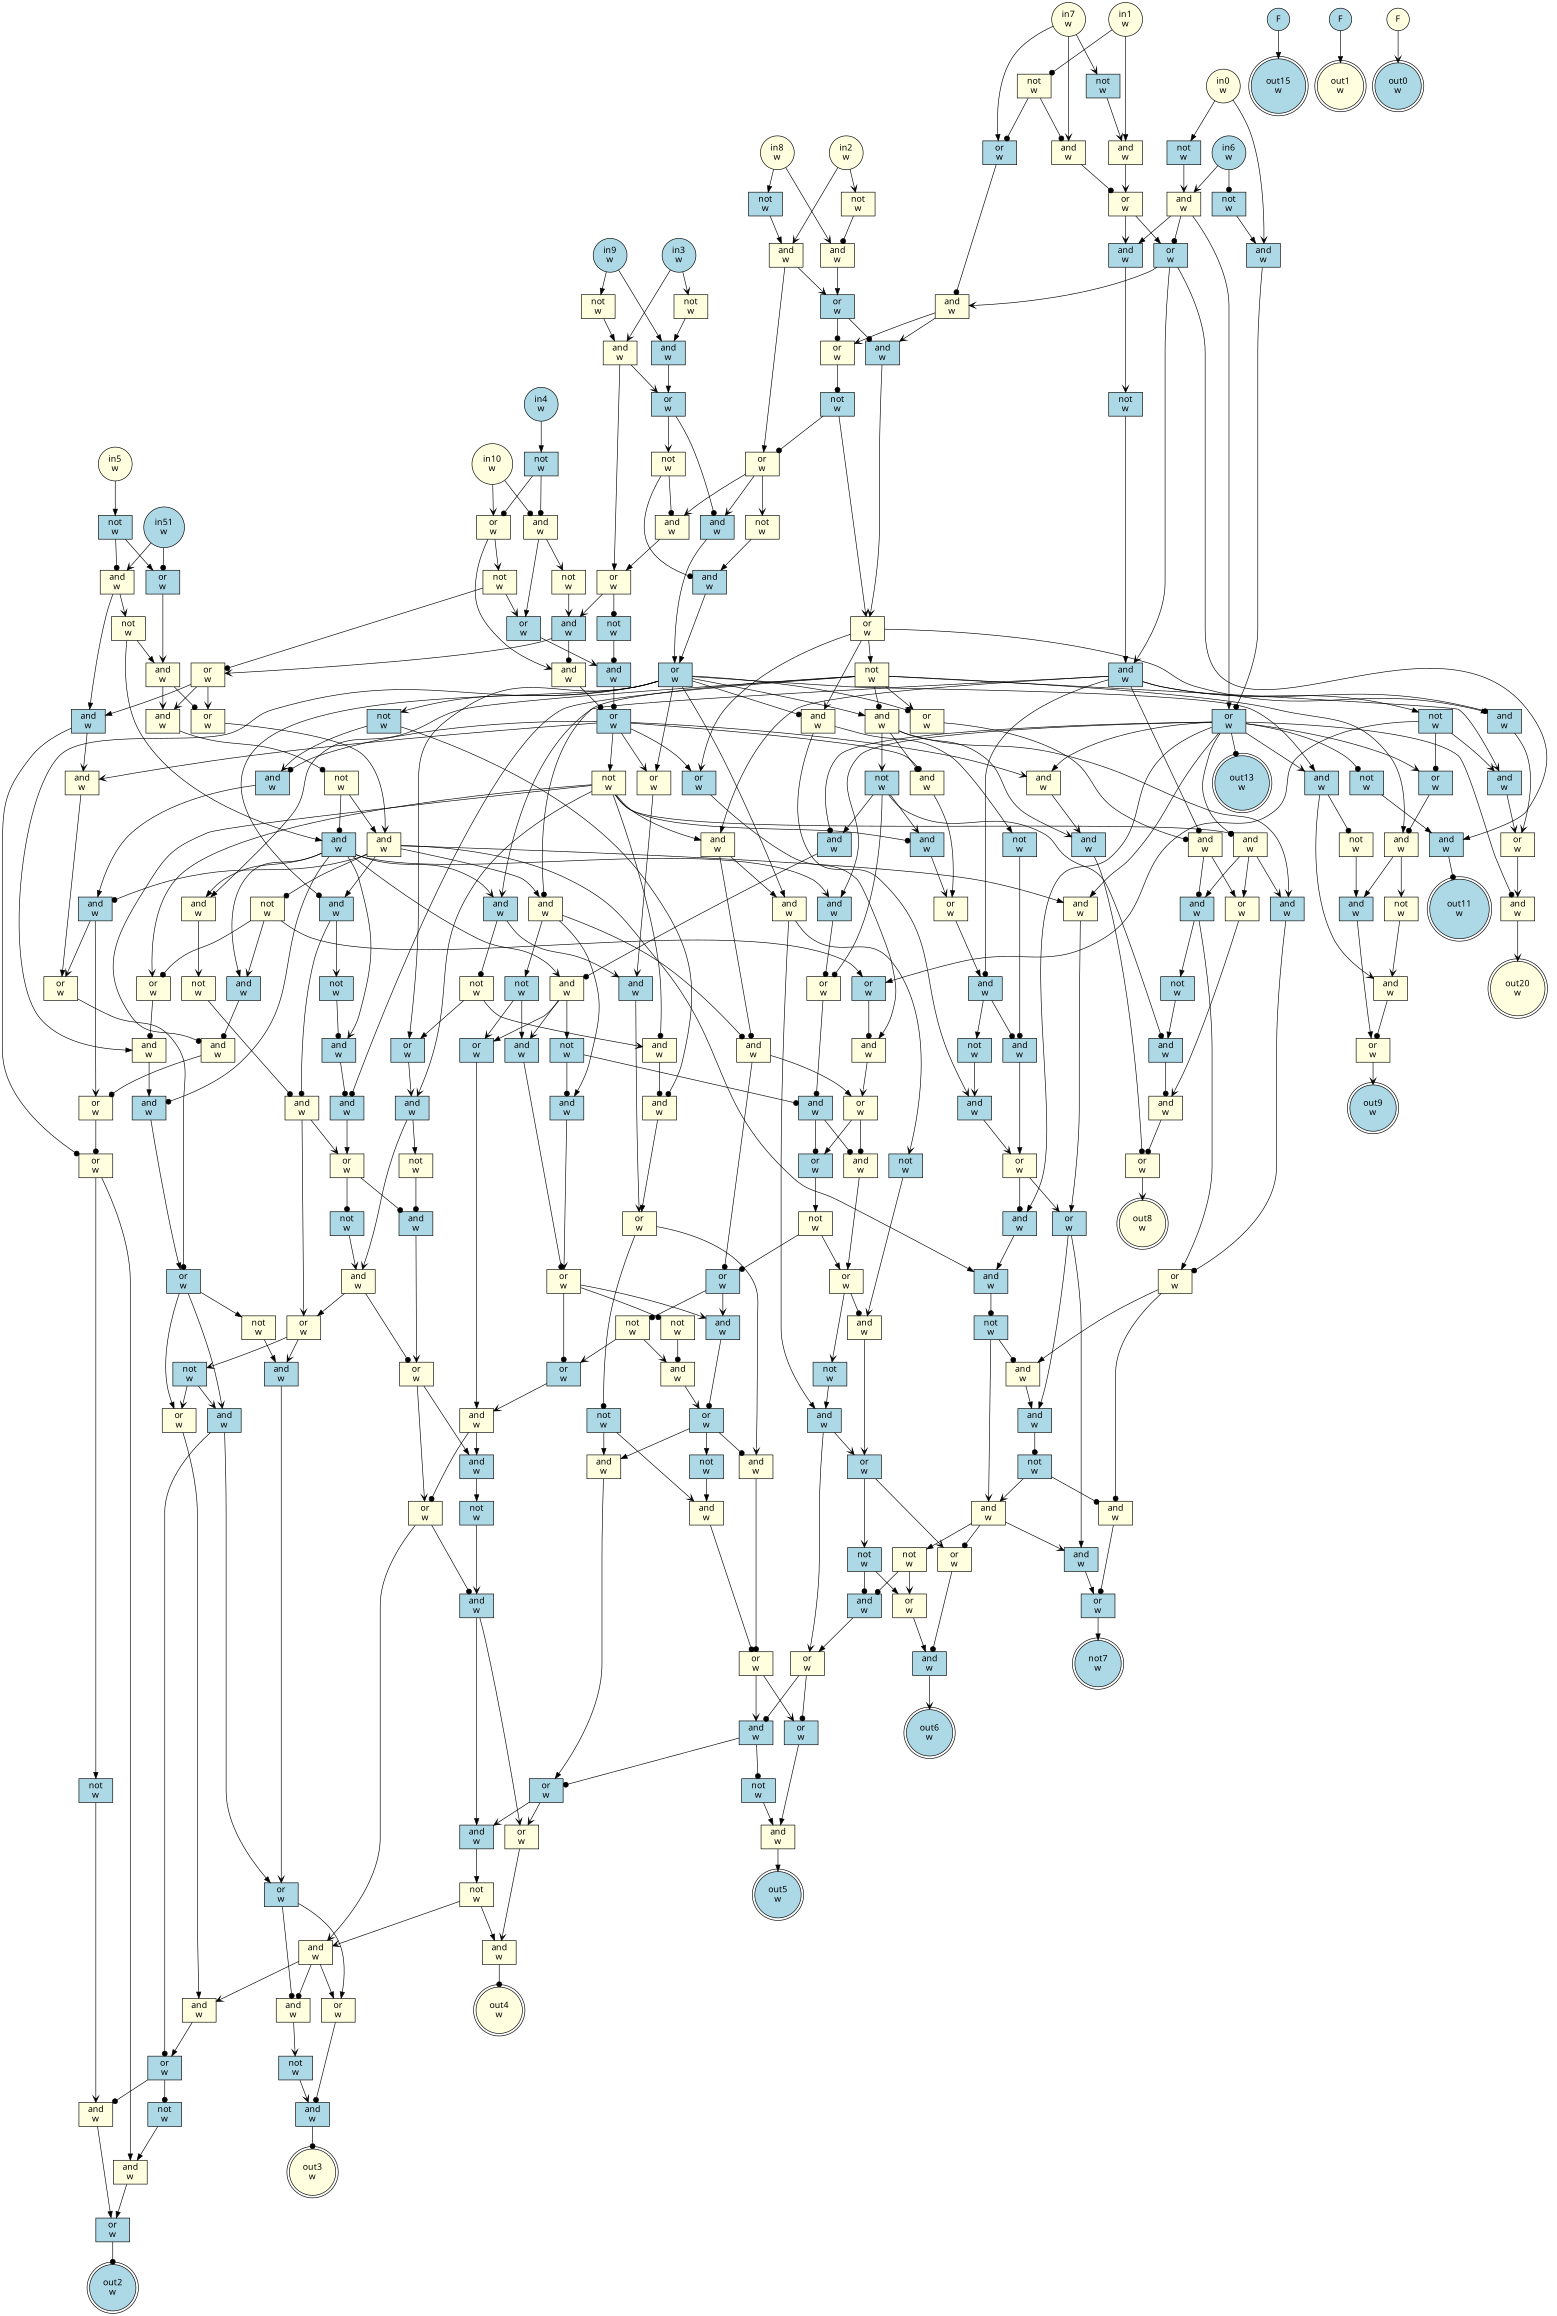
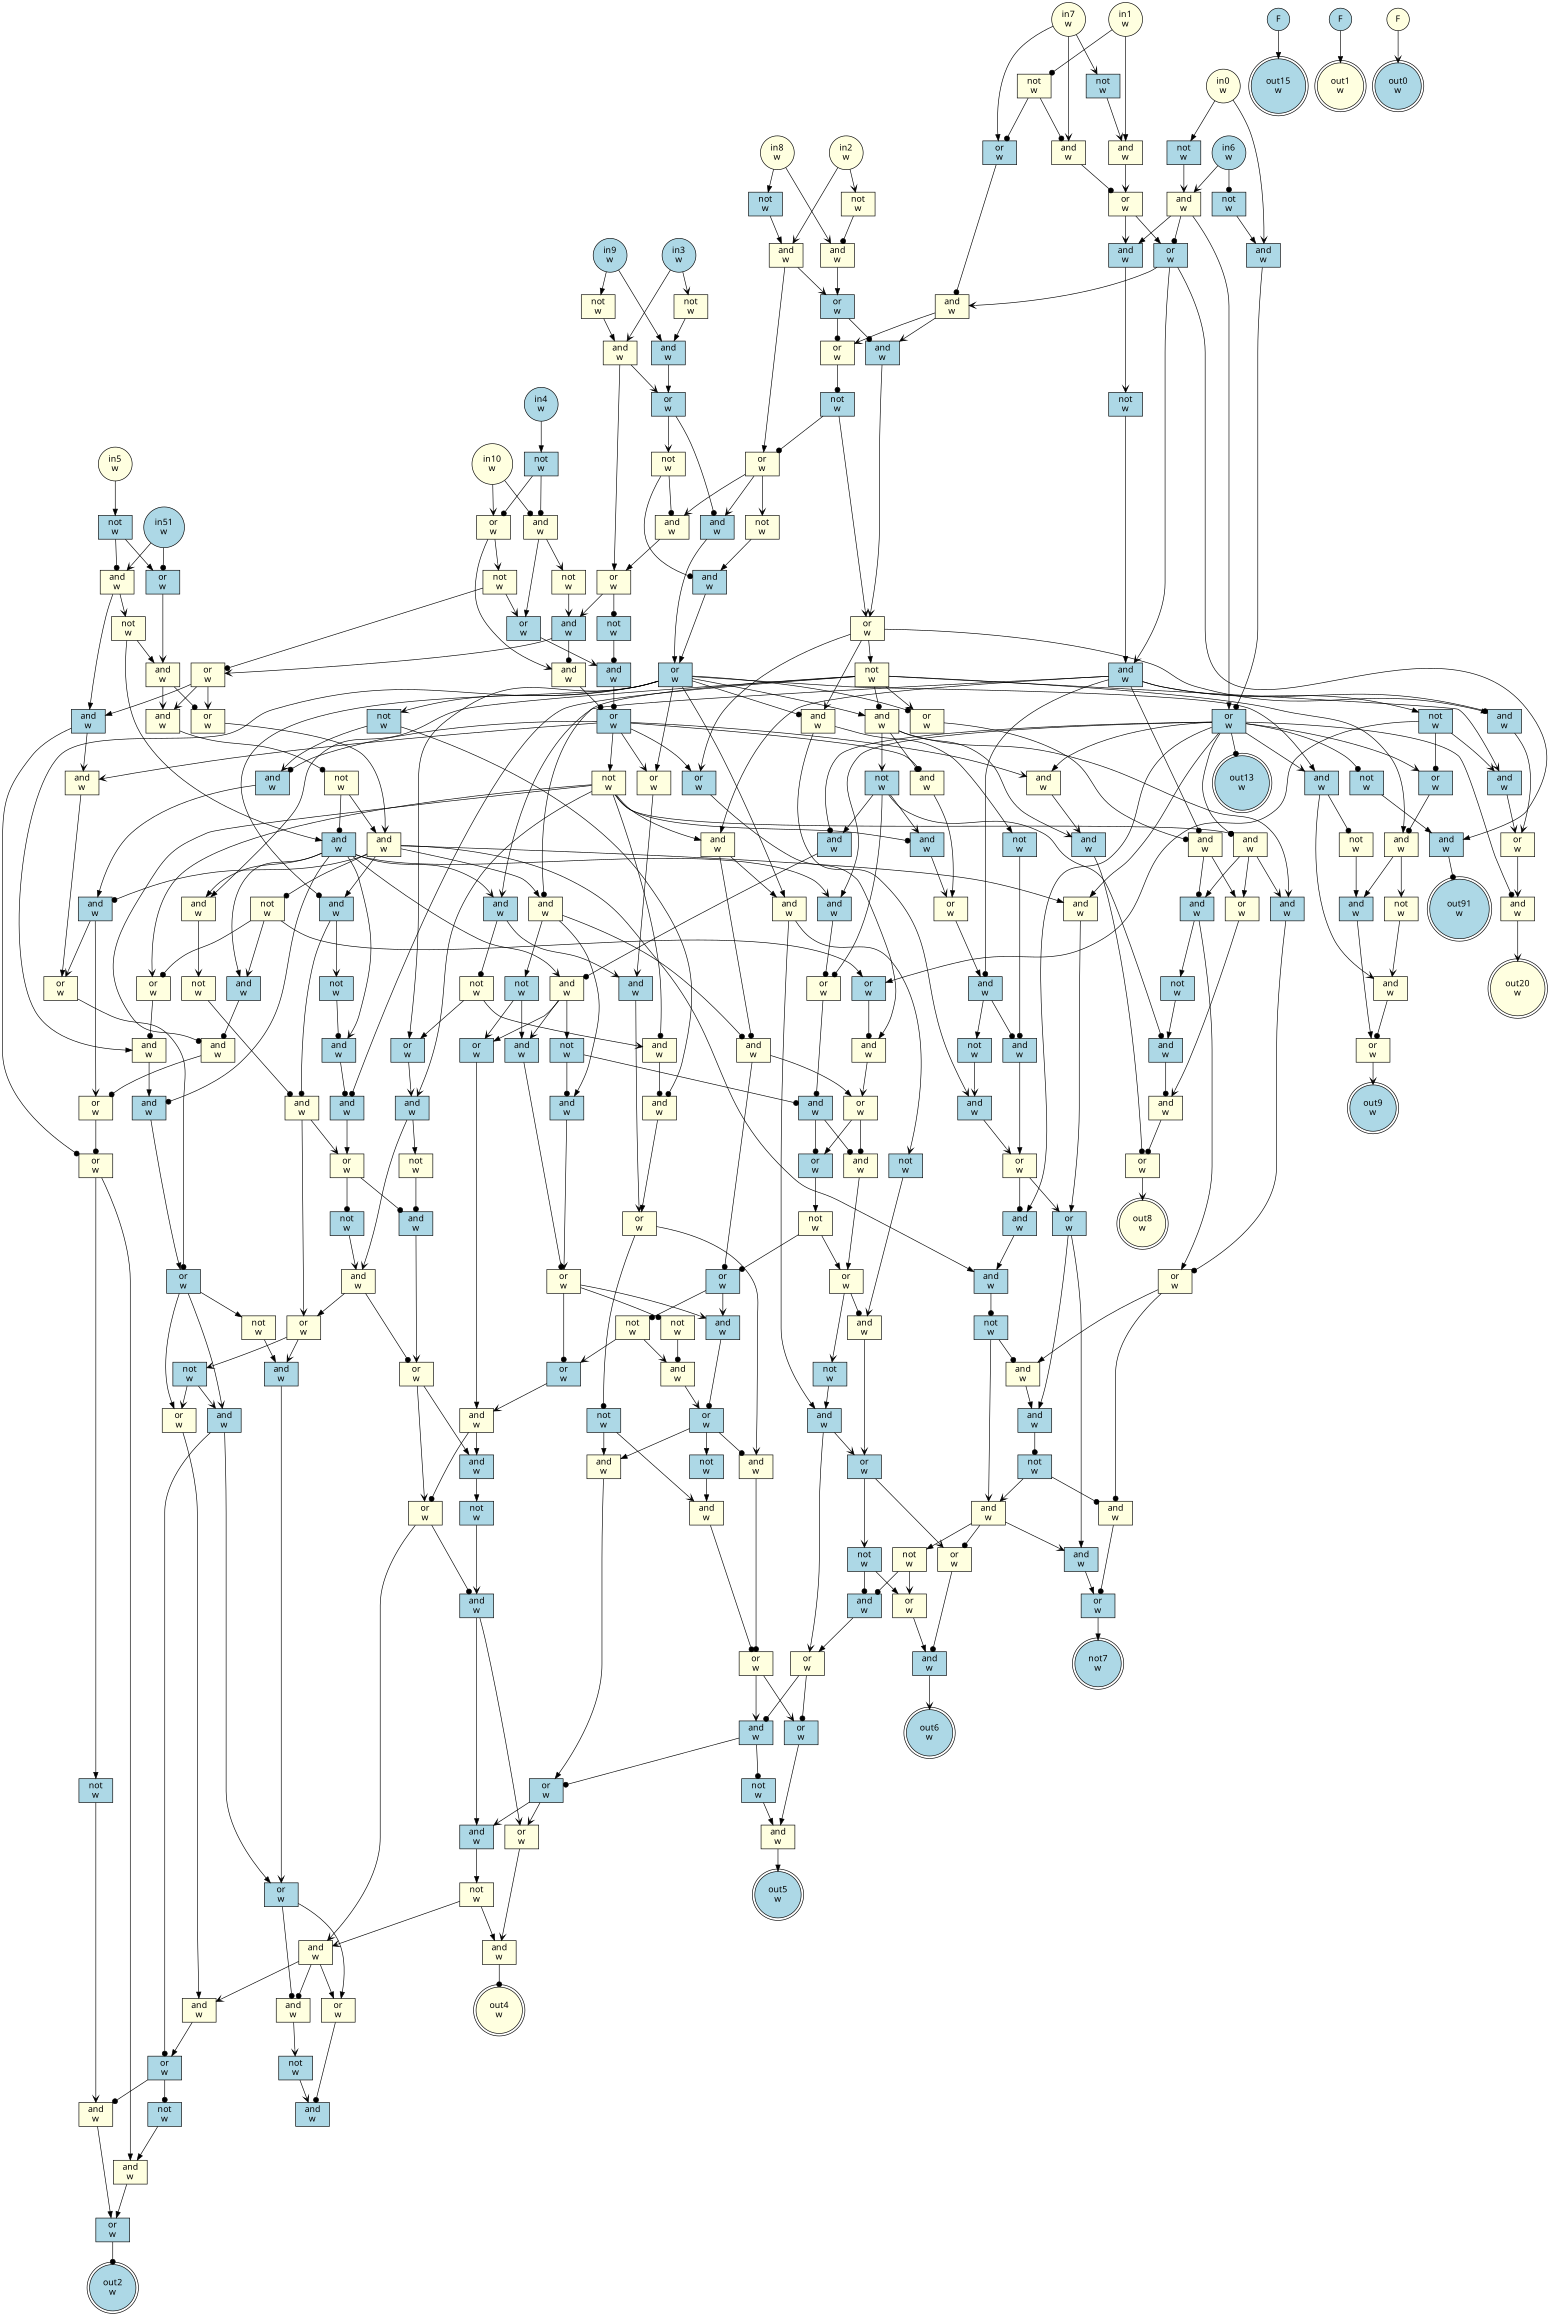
(1459, 909) -> (1459, 909)
(313, 2172) -> none
